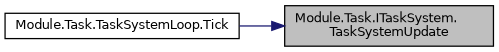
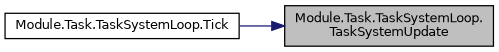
(389, 26) -> (389, 26)
